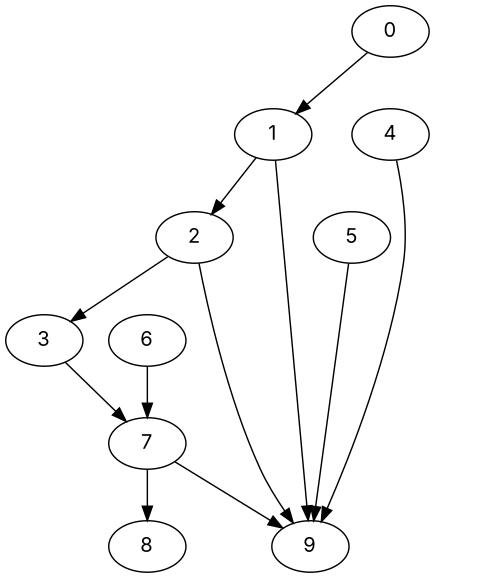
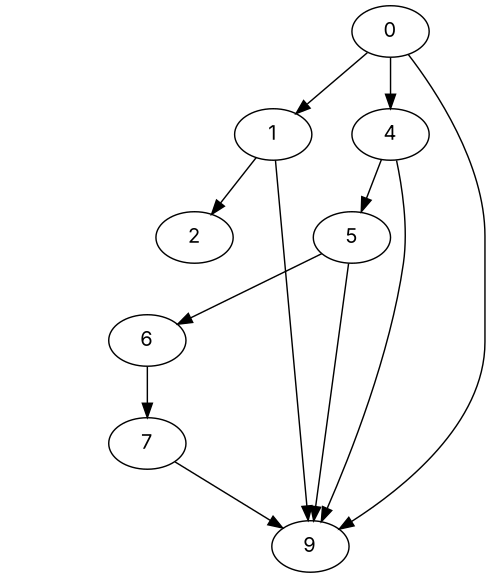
none -> (391, 76)
none -> (374, 179)
none -> (256, 286)
(44, 340) -> none
(231, 391) -> (485, 305)
(147, 546) -> none
